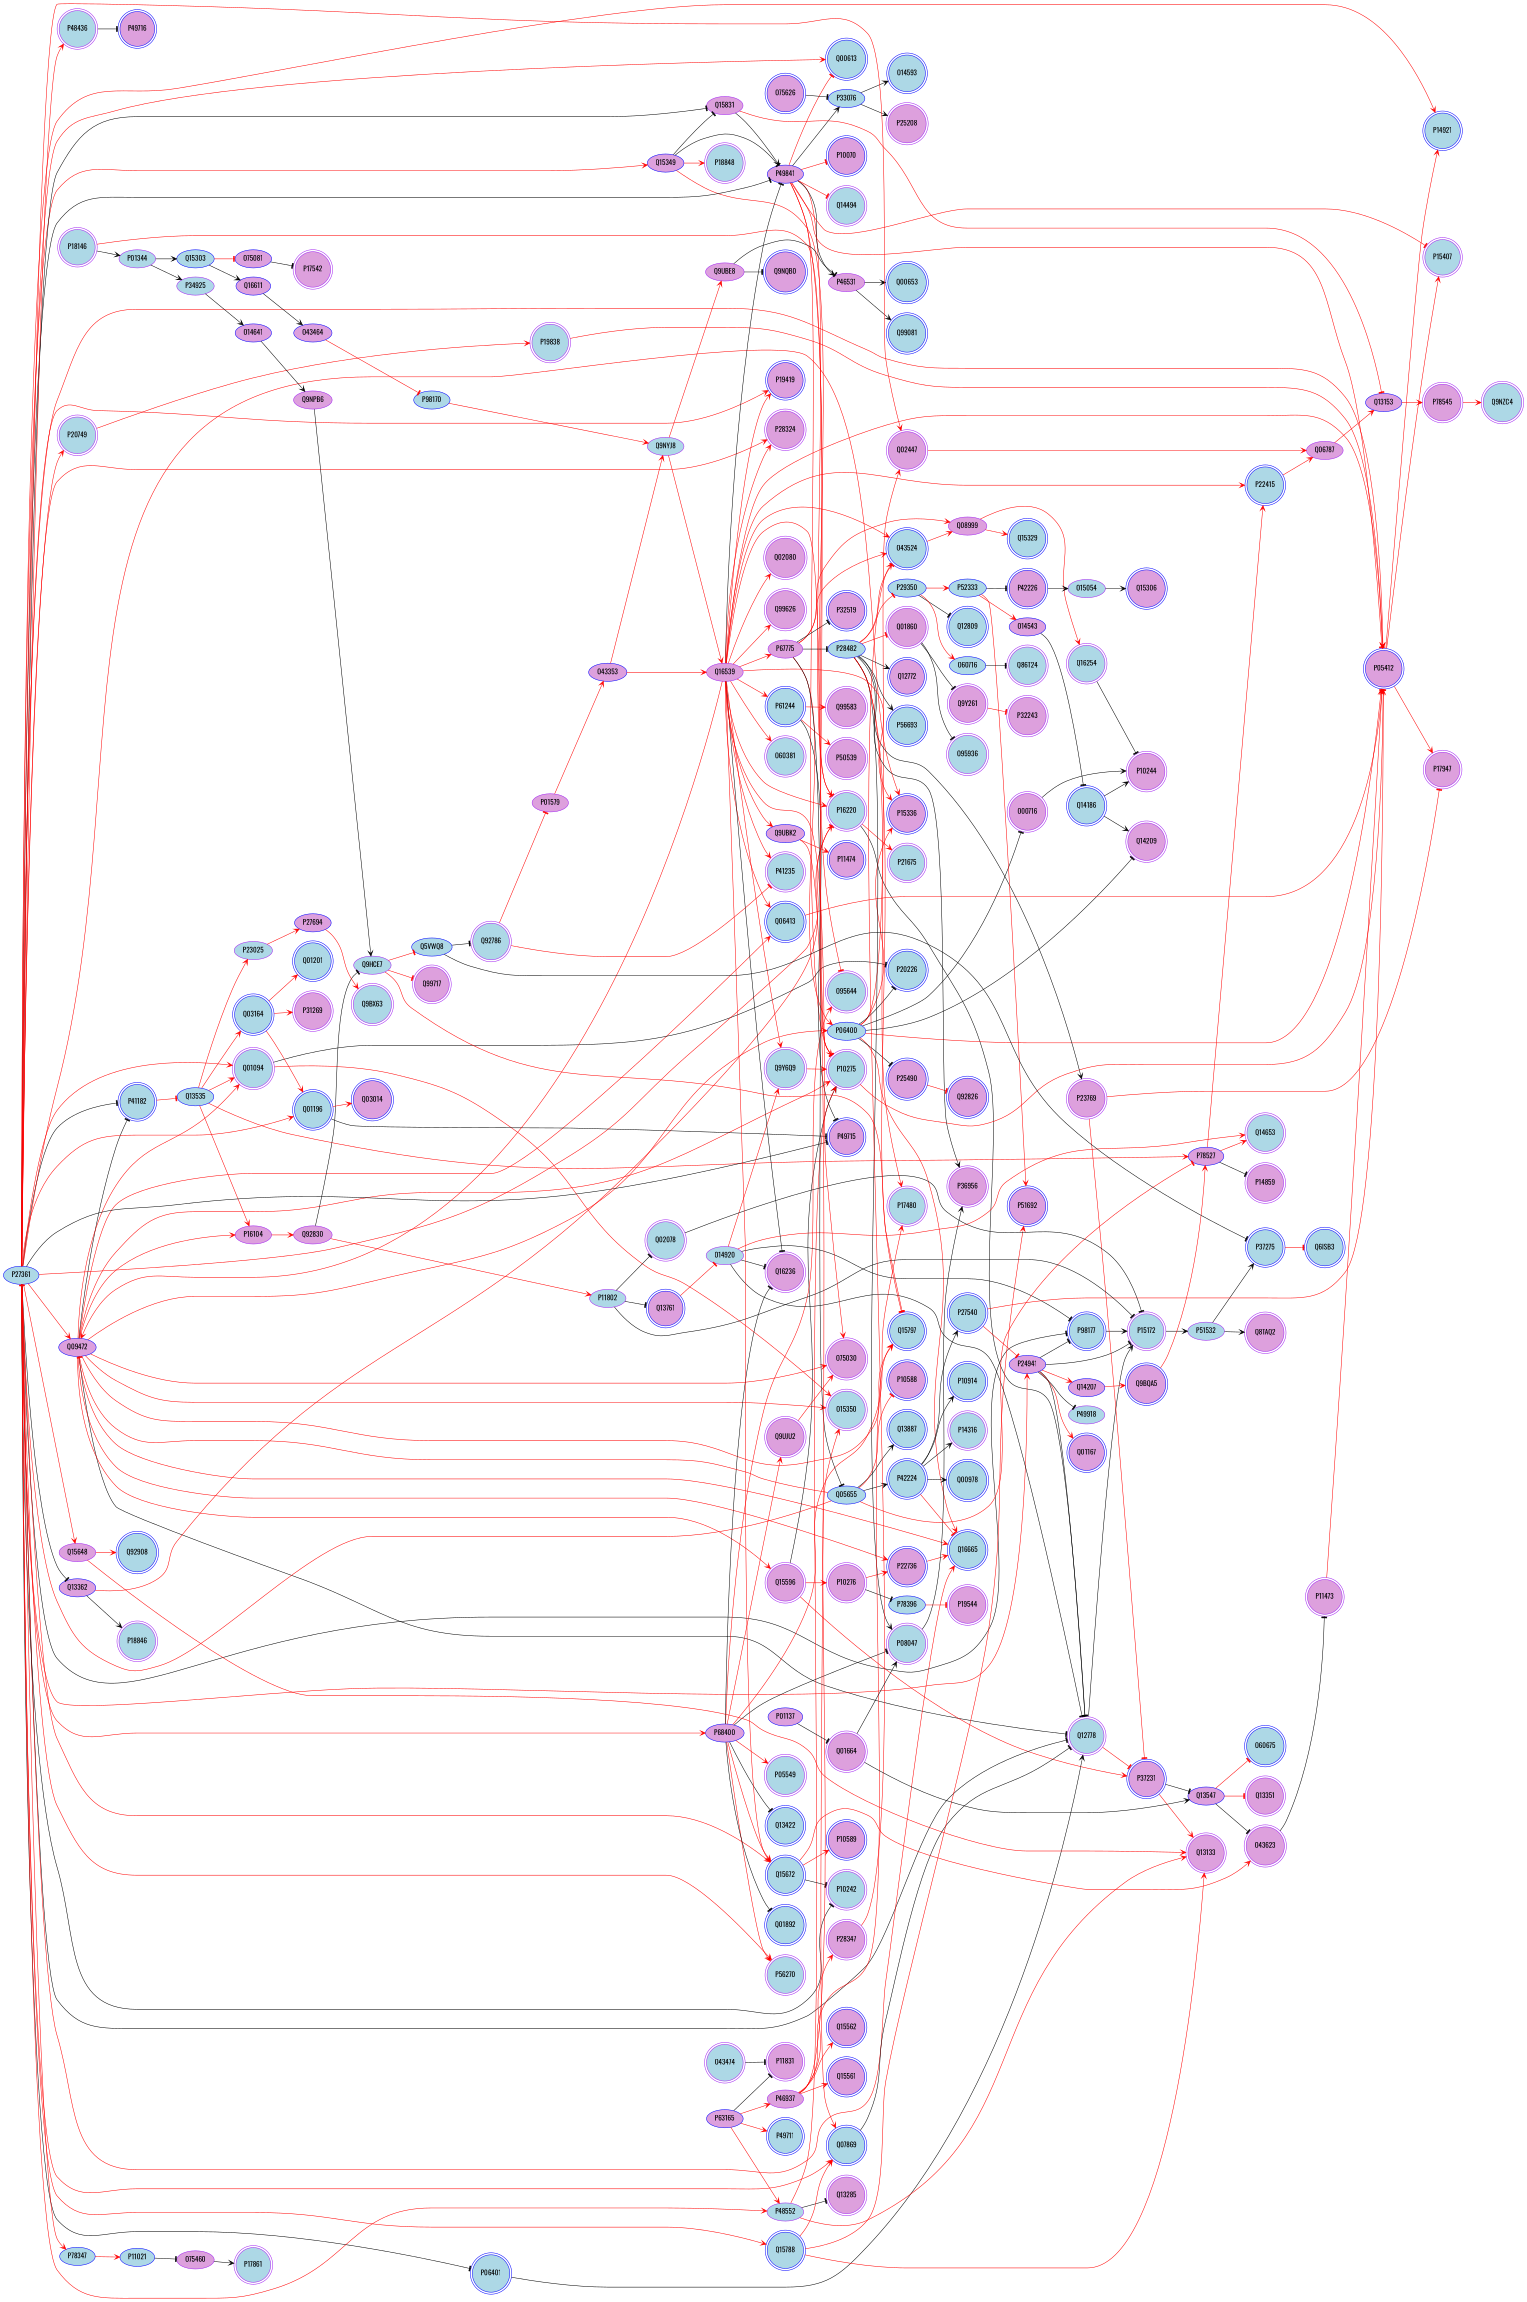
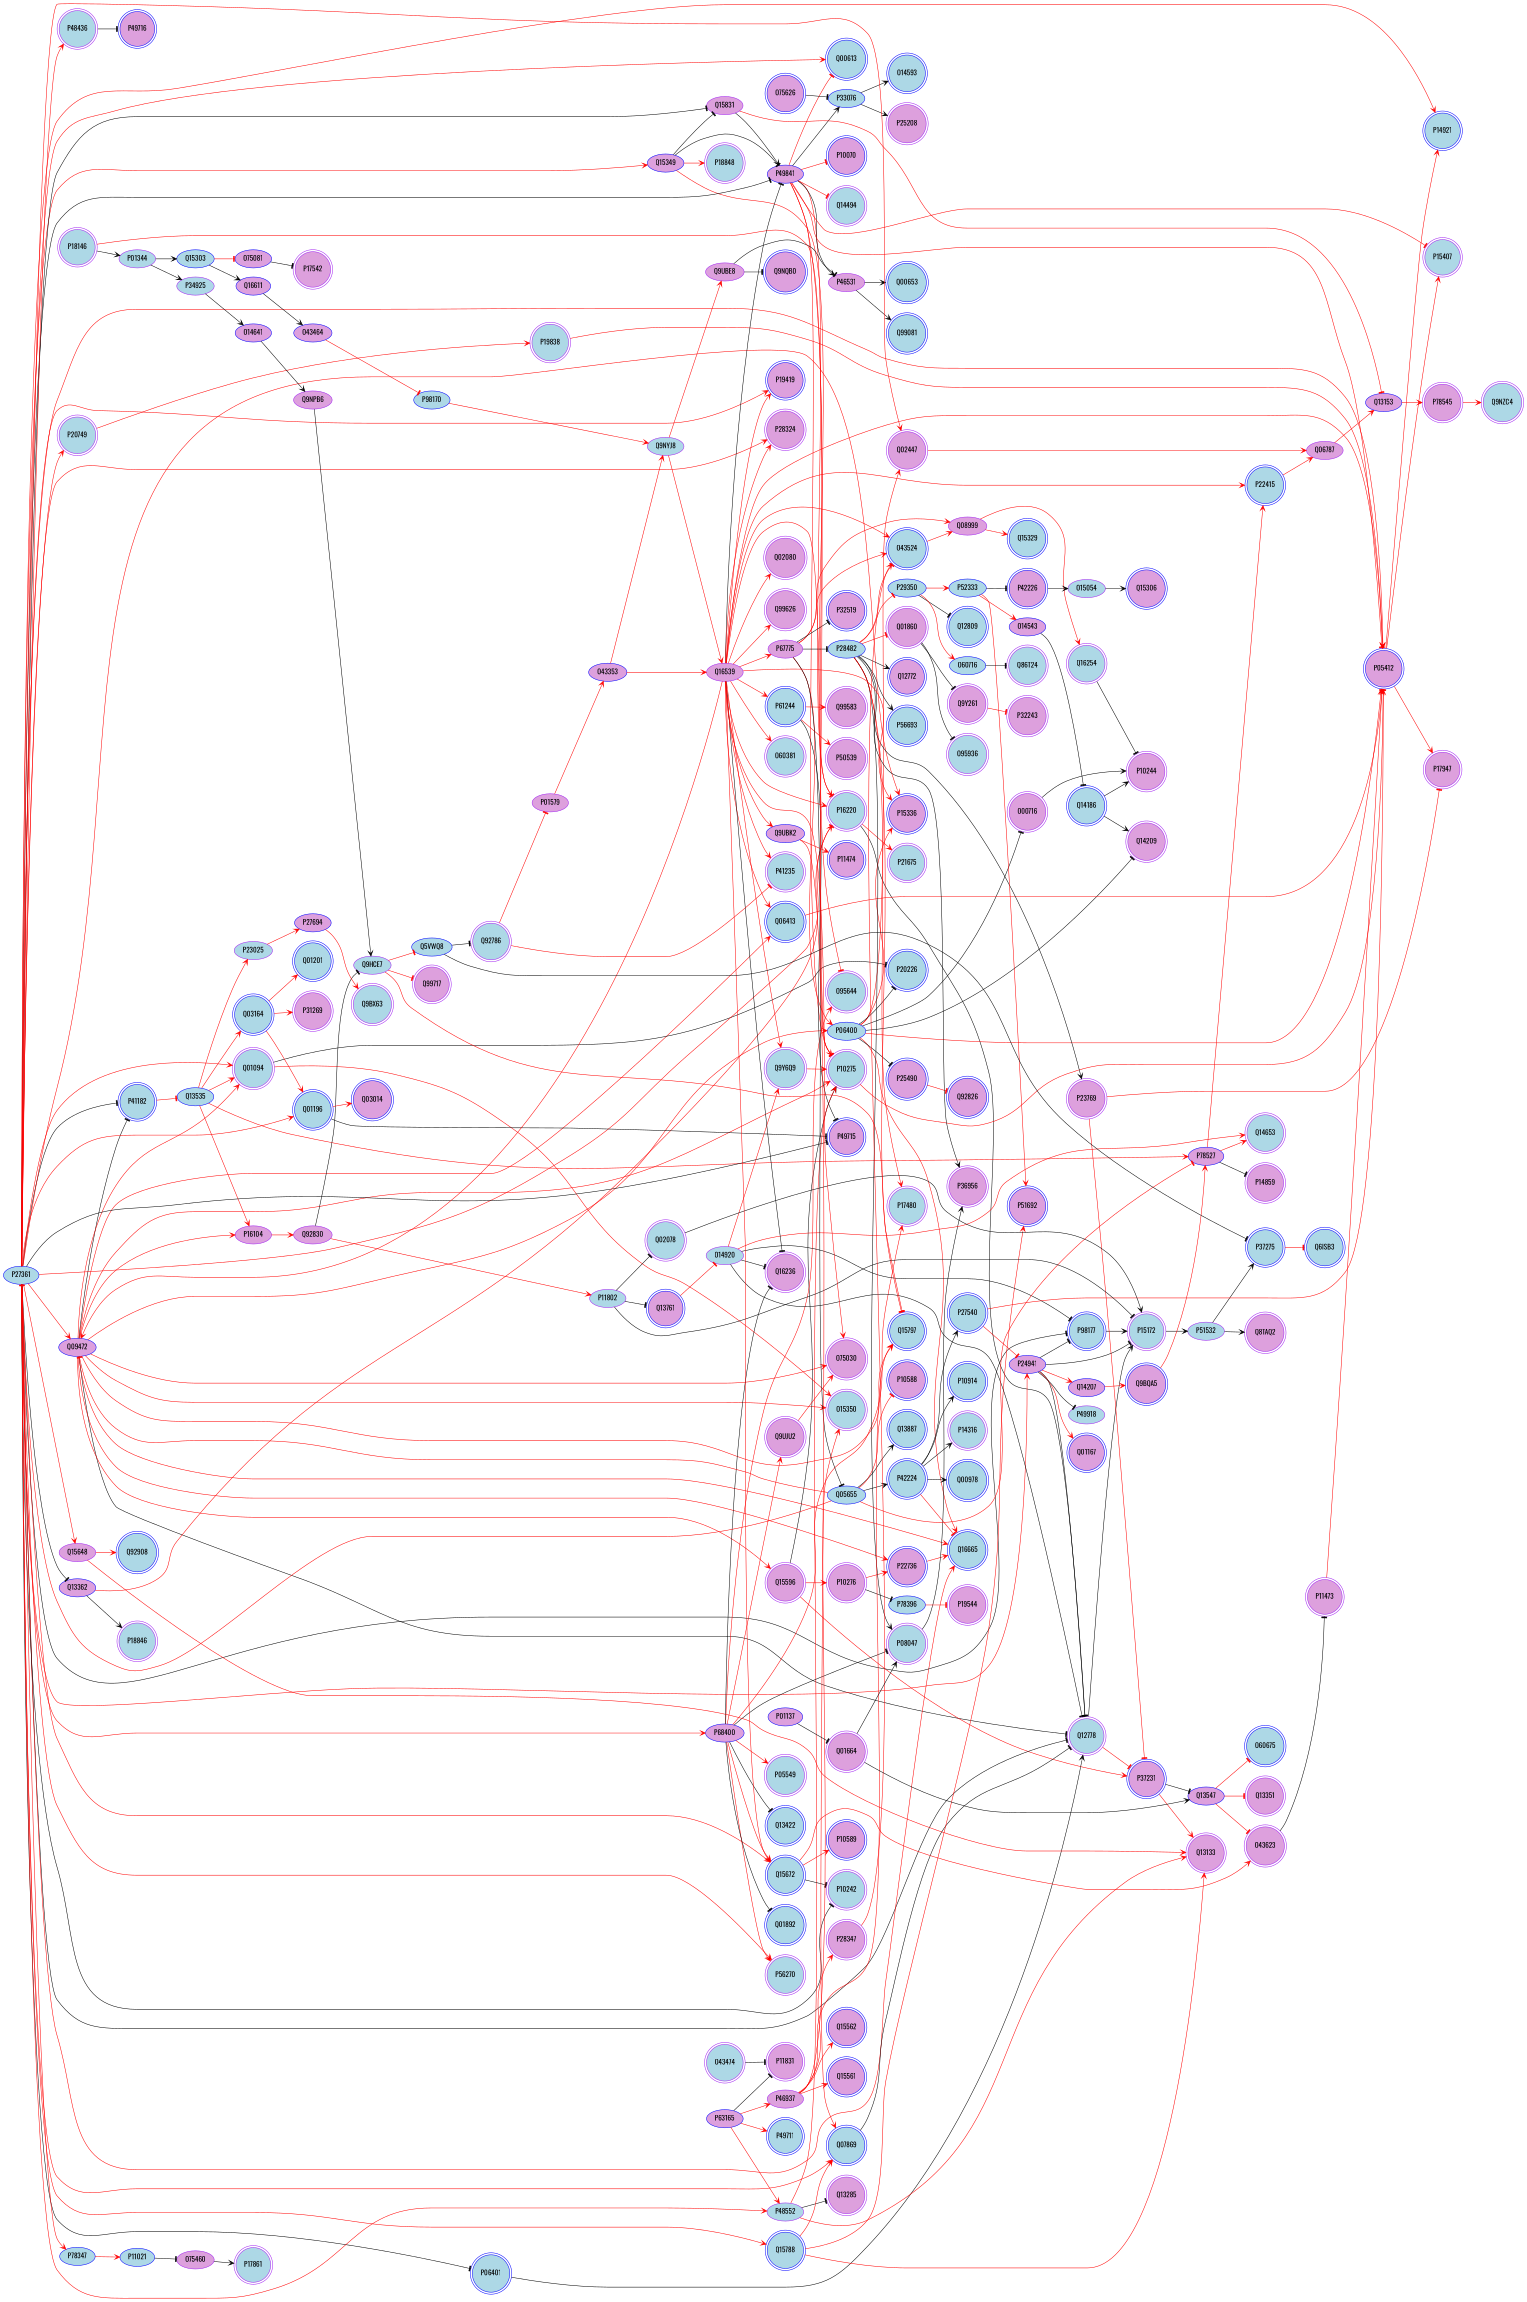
(936, 1189) -> (935, 1188)
(1231, 1817) -> (1231, 1817)
